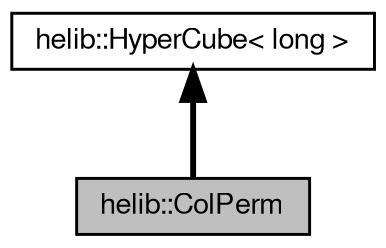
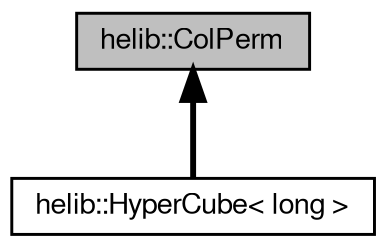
(193, 139) -> (193, 139)
